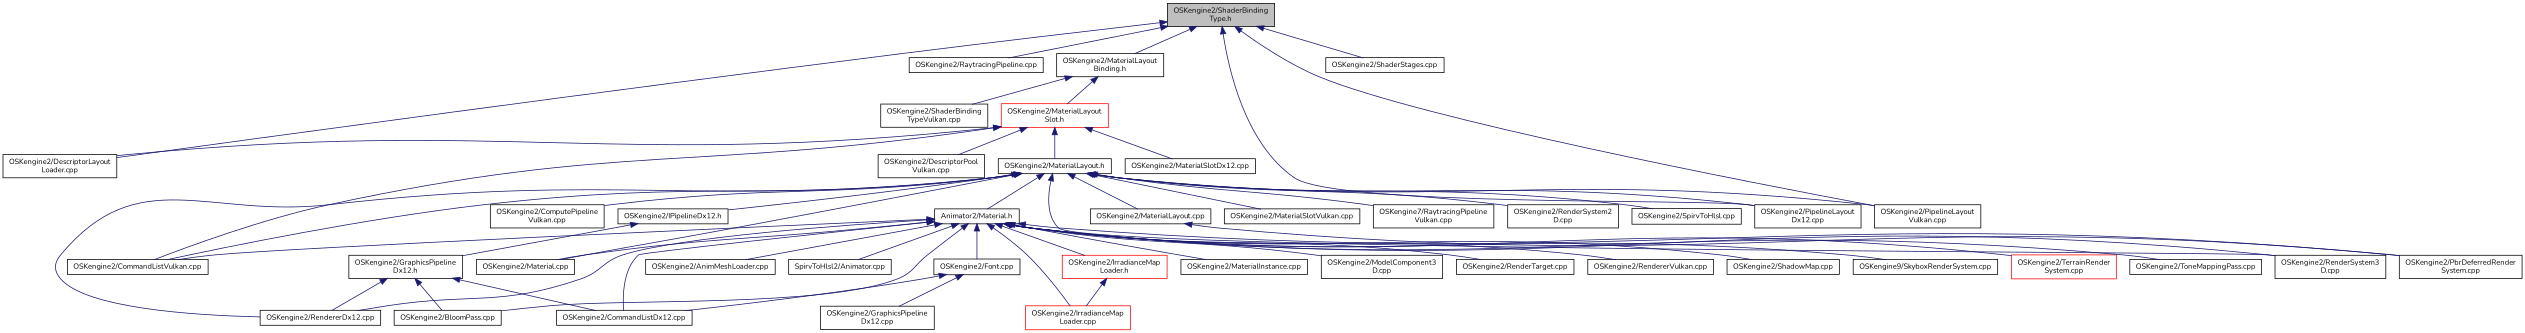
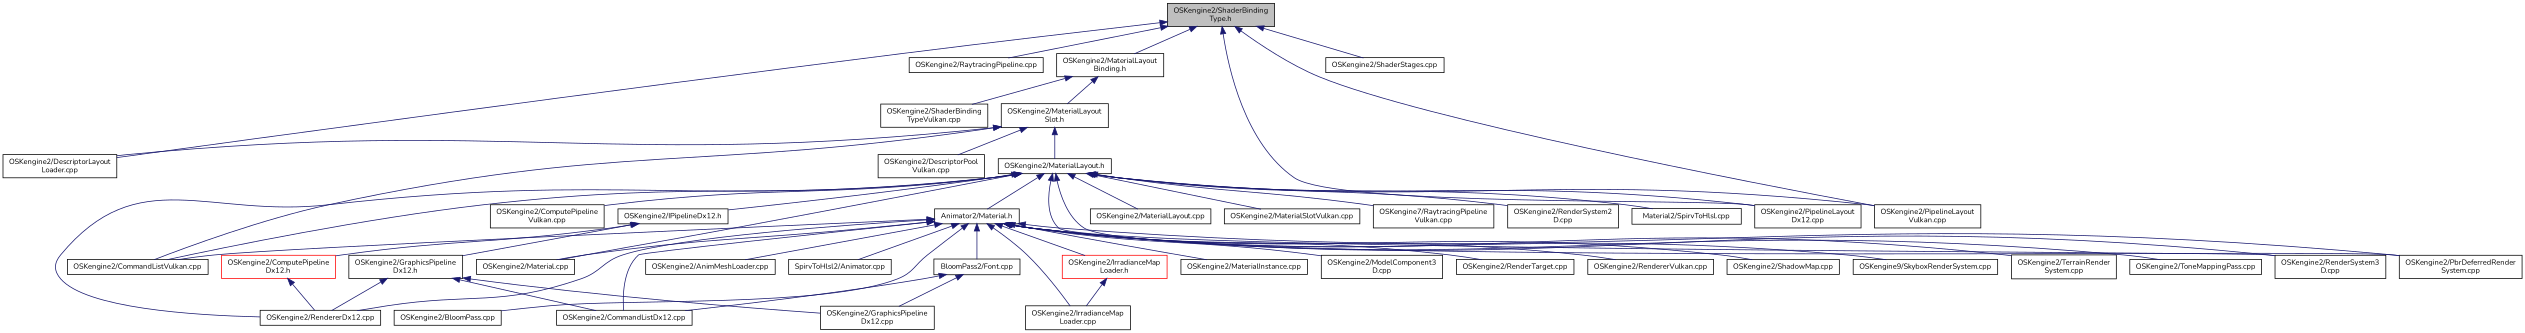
(1055, 116) -> (1055, 116)
(1190, 166) -> none
(1687, 216) -> (1687, 216)
(1796, 241) -> (1610, 253)
none -> (278, 267)
(977, 267) -> (977, 267)
(2064, 267) -> (2064, 267)
(430, 296) -> (636, 298)
(1078, 318) -> (1078, 318)
